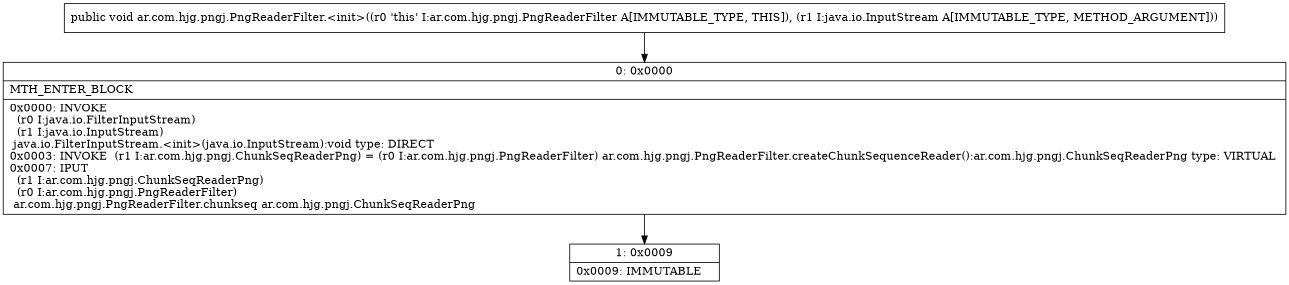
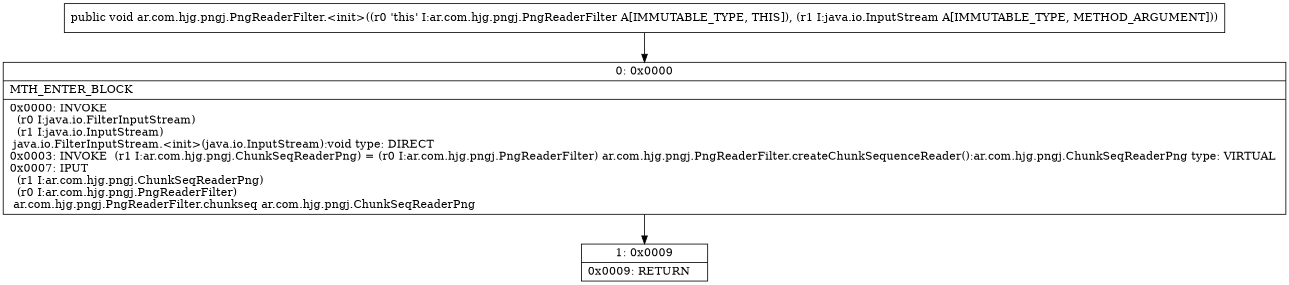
(645, 271) -> (645, 271)
